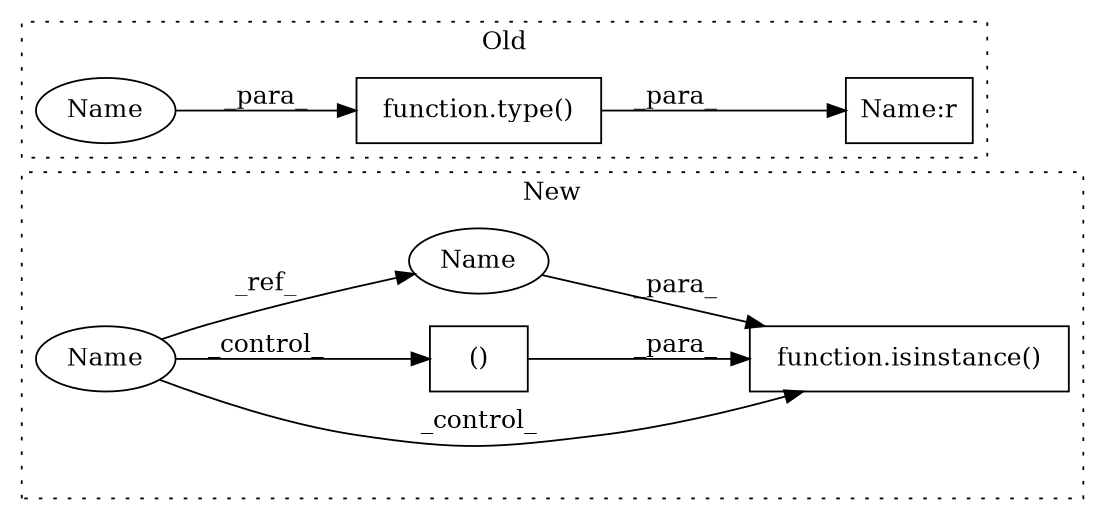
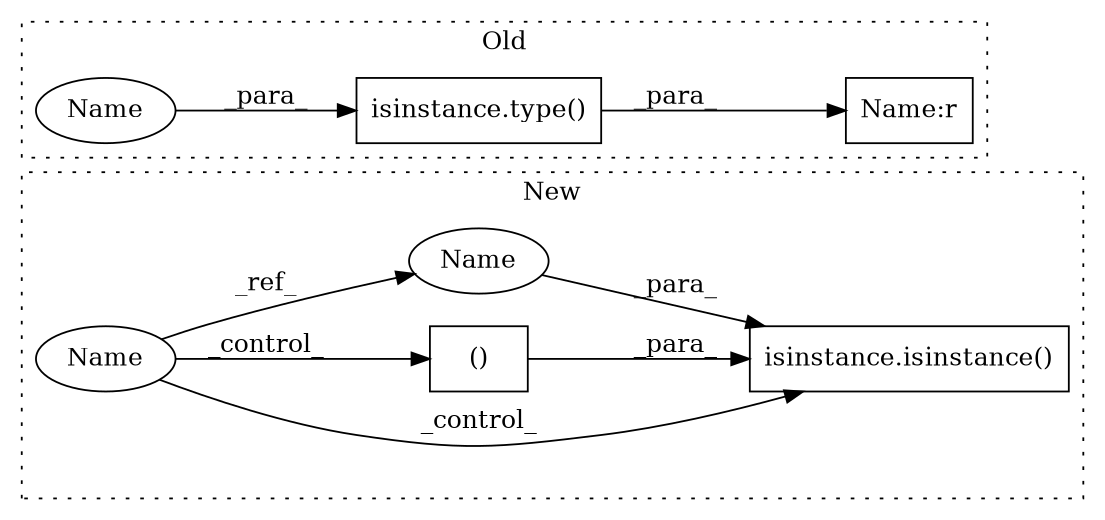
(479, 111) -> (479, 111)
(909, 359) -> (909, 359)
